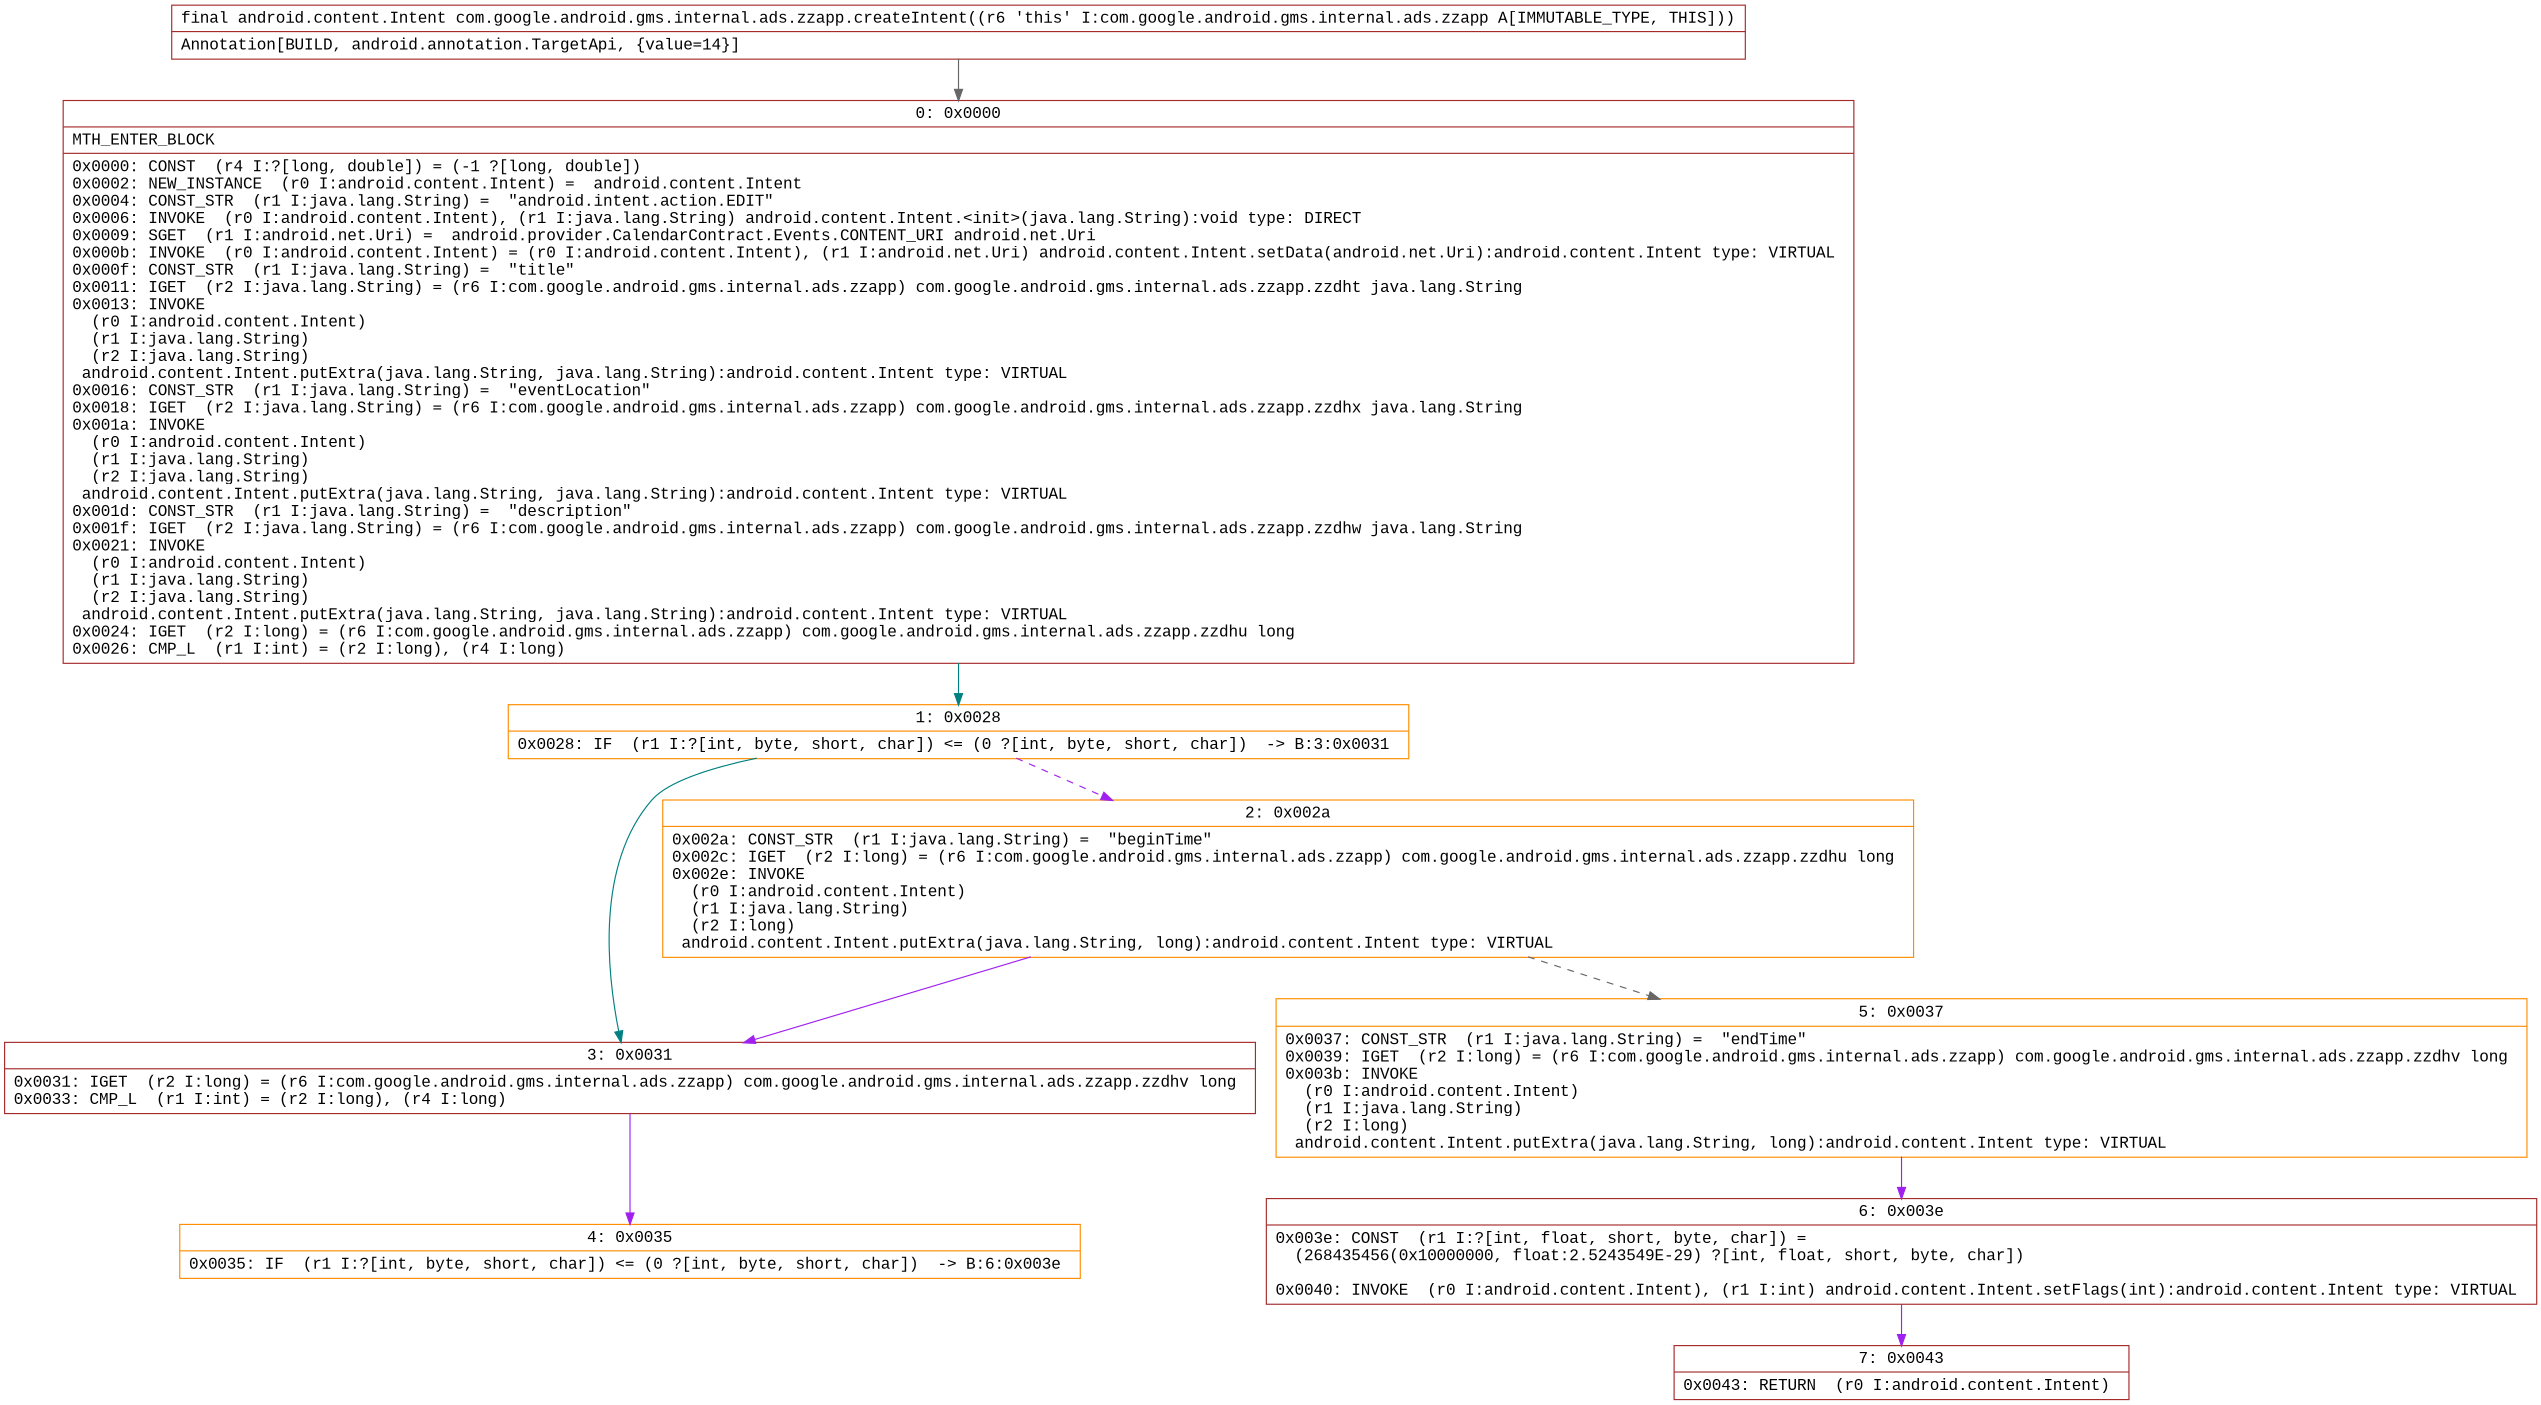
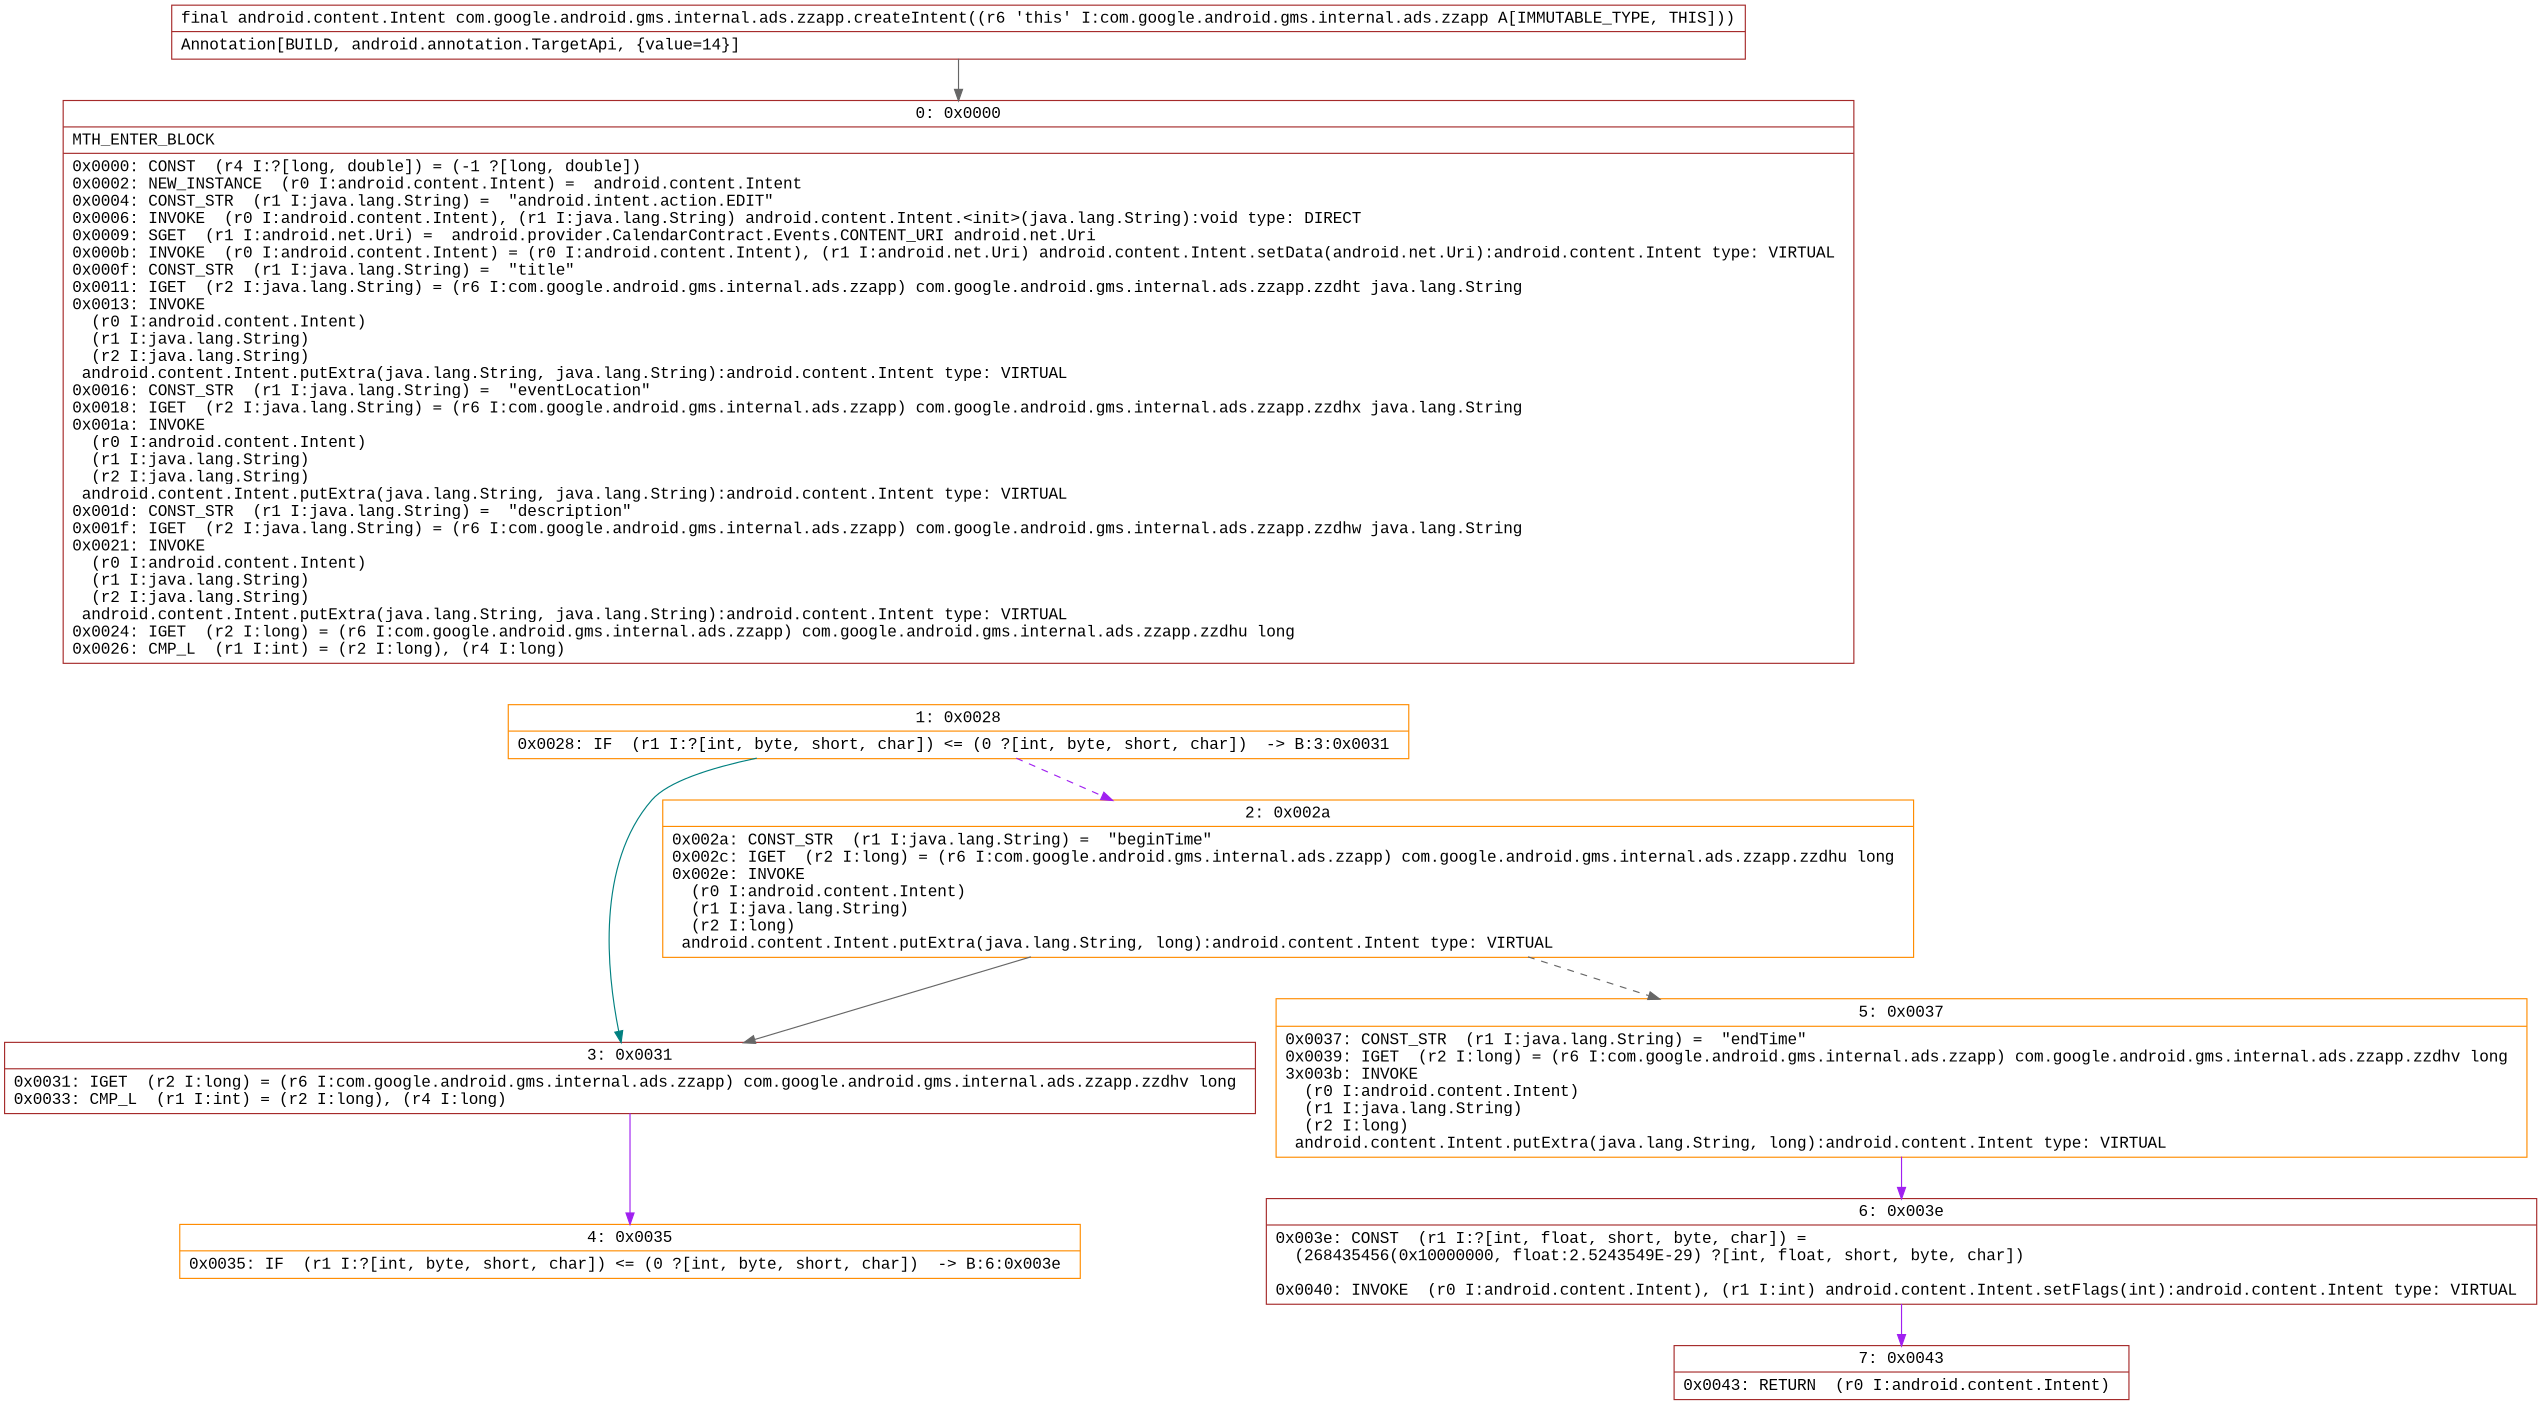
(959, 678) -> none
(893, 998) -> (893, 998)
(1362, 1074) -> (1362, 1074)
